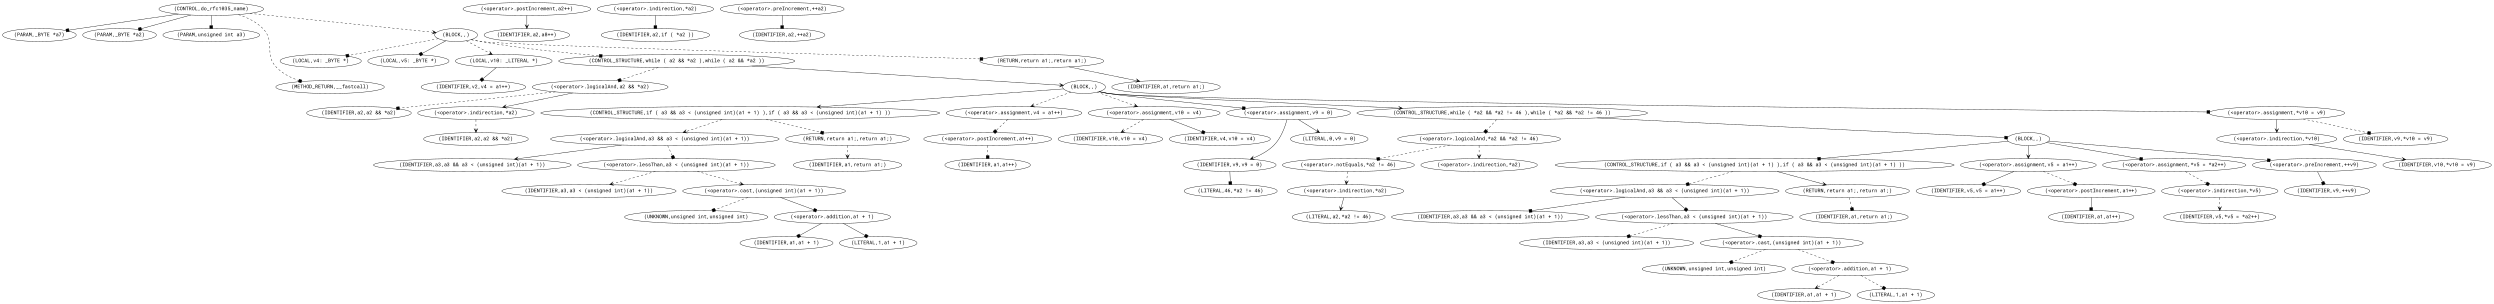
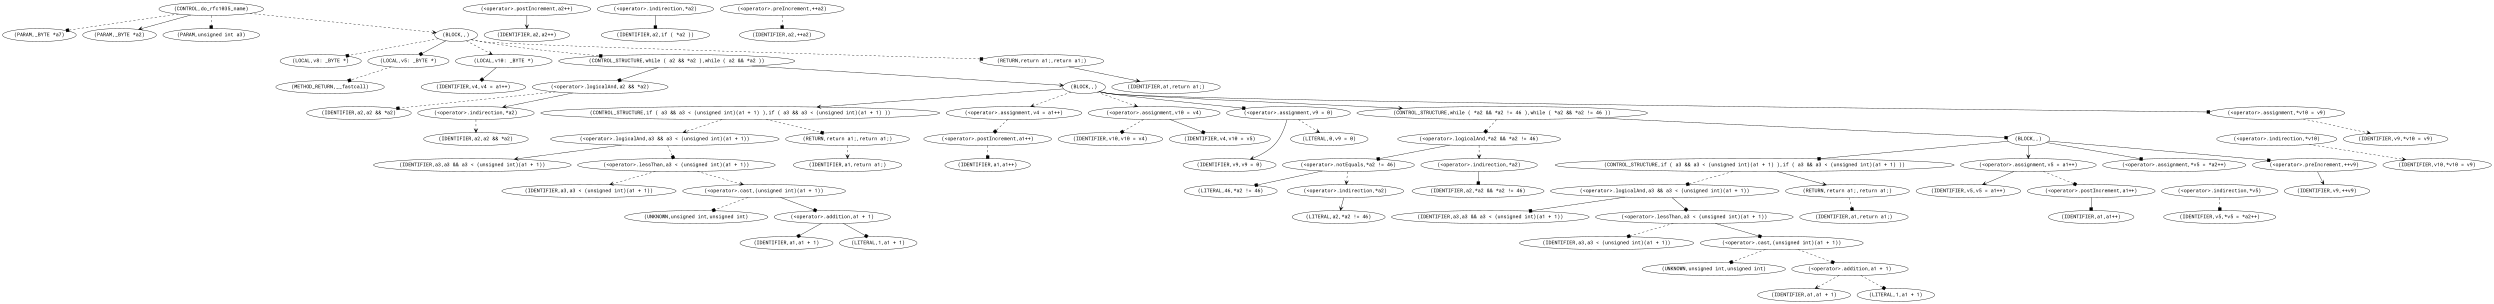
(211, 20) -> (211, 20)
(782, 20) -> (782, 20)
(124, 22) -> (124, 22)
(166, 22) -> (166, 22)
(527, 35) -> (527, 35)
(270, 46) -> (371, 73)
(321, 61) -> (321, 61)
(504, 61) -> (504, 61)
(640, 74) -> (640, 74)
(473, 87) -> (473, 87)
(2277, 124) -> none
(1134, 125) -> (1134, 125)
(1307, 125) -> (1307, 125)
(2335, 126) -> (2335, 126)
(1220, 139) -> (1220, 139)
(1415, 152) -> (1415, 152)
(2356, 152) -> (2356, 152)
(1230, 176) -> (1290, 178)
(2320, 176) -> (2320, 176)
(2000, 177) -> (2000, 177)
(2195, 177) -> none
none -> (1478, 191)
(2220, 202) -> (2220, 202)
